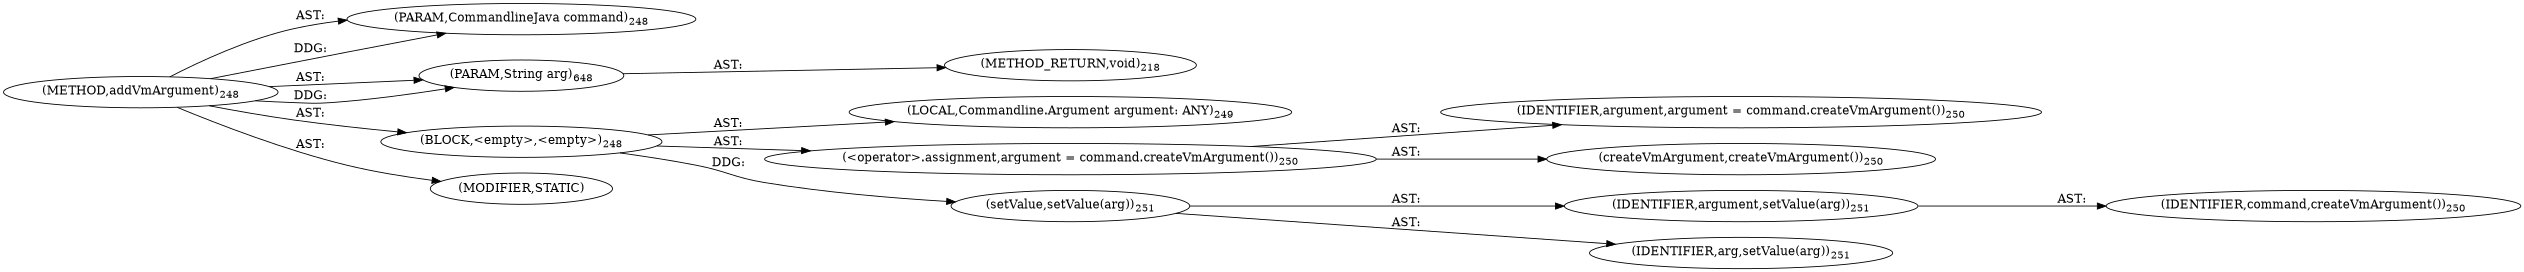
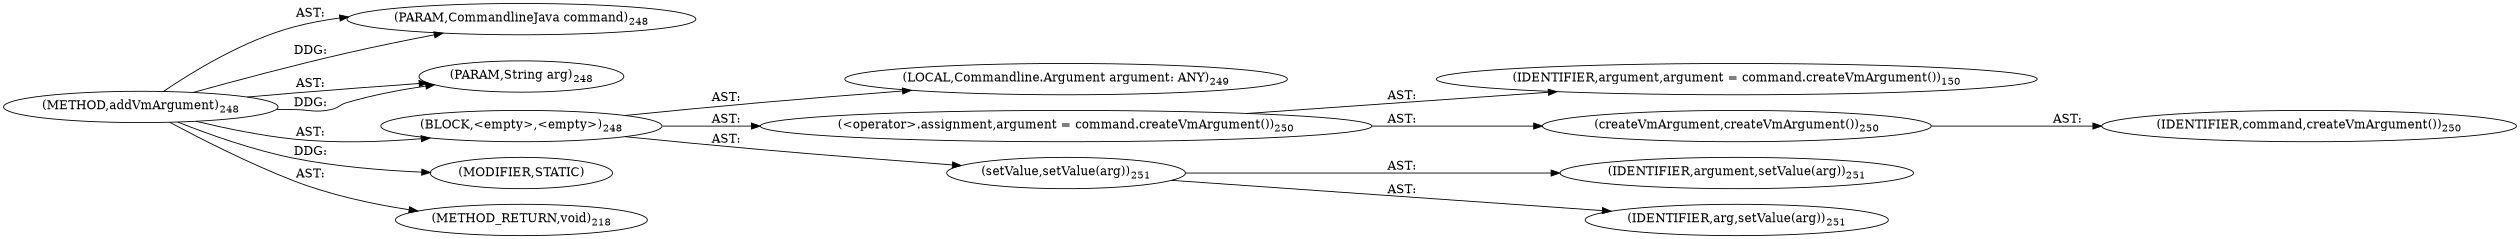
(780, 71) -> (285, 177)
(583, 74) -> (583, 75)
(1955, 111) -> (1951, 78)
(312, 145) -> (312, 152)
(730, 163) -> (728, 140)
(2008, 206) -> (2012, 126)
